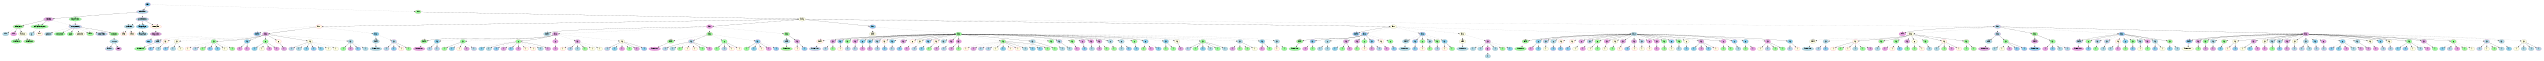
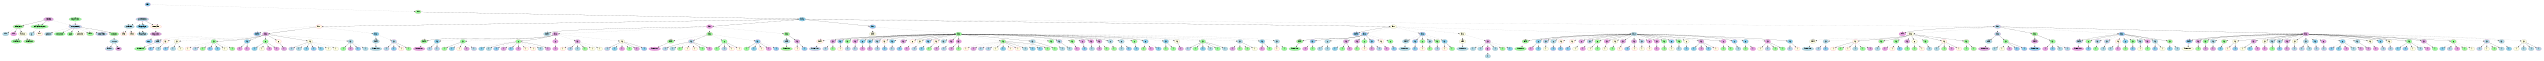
(142, 12) -> none
(802, 19) -> (802, 19)
